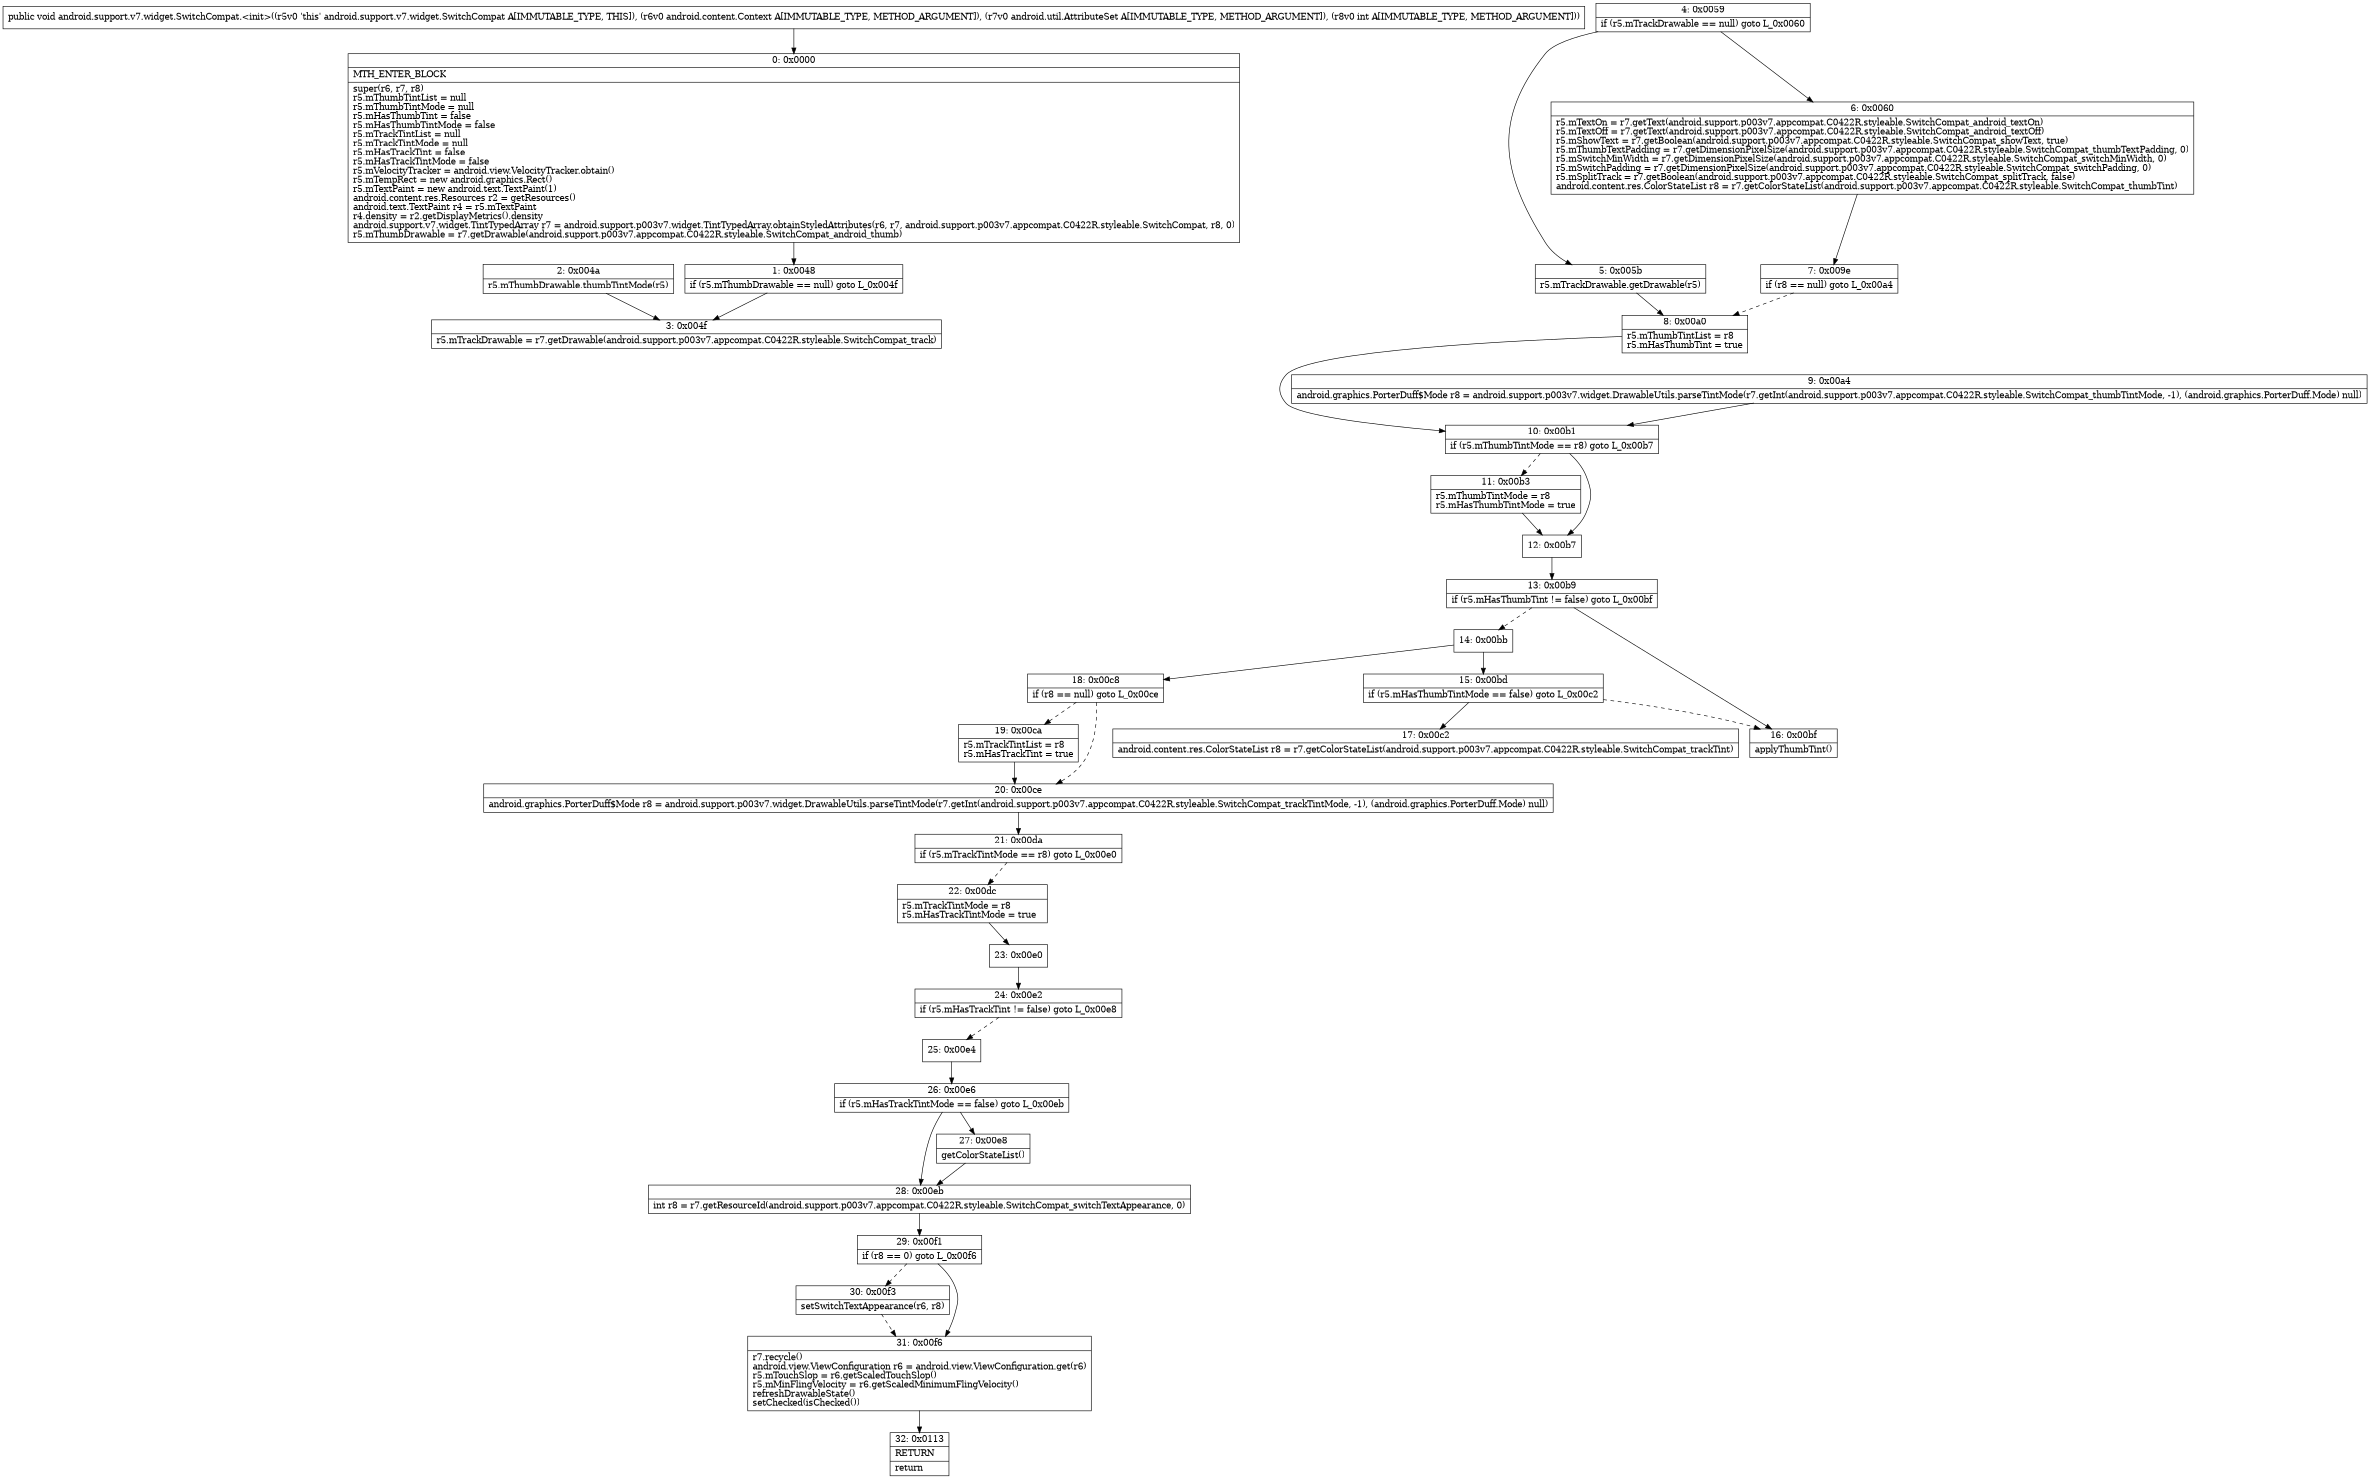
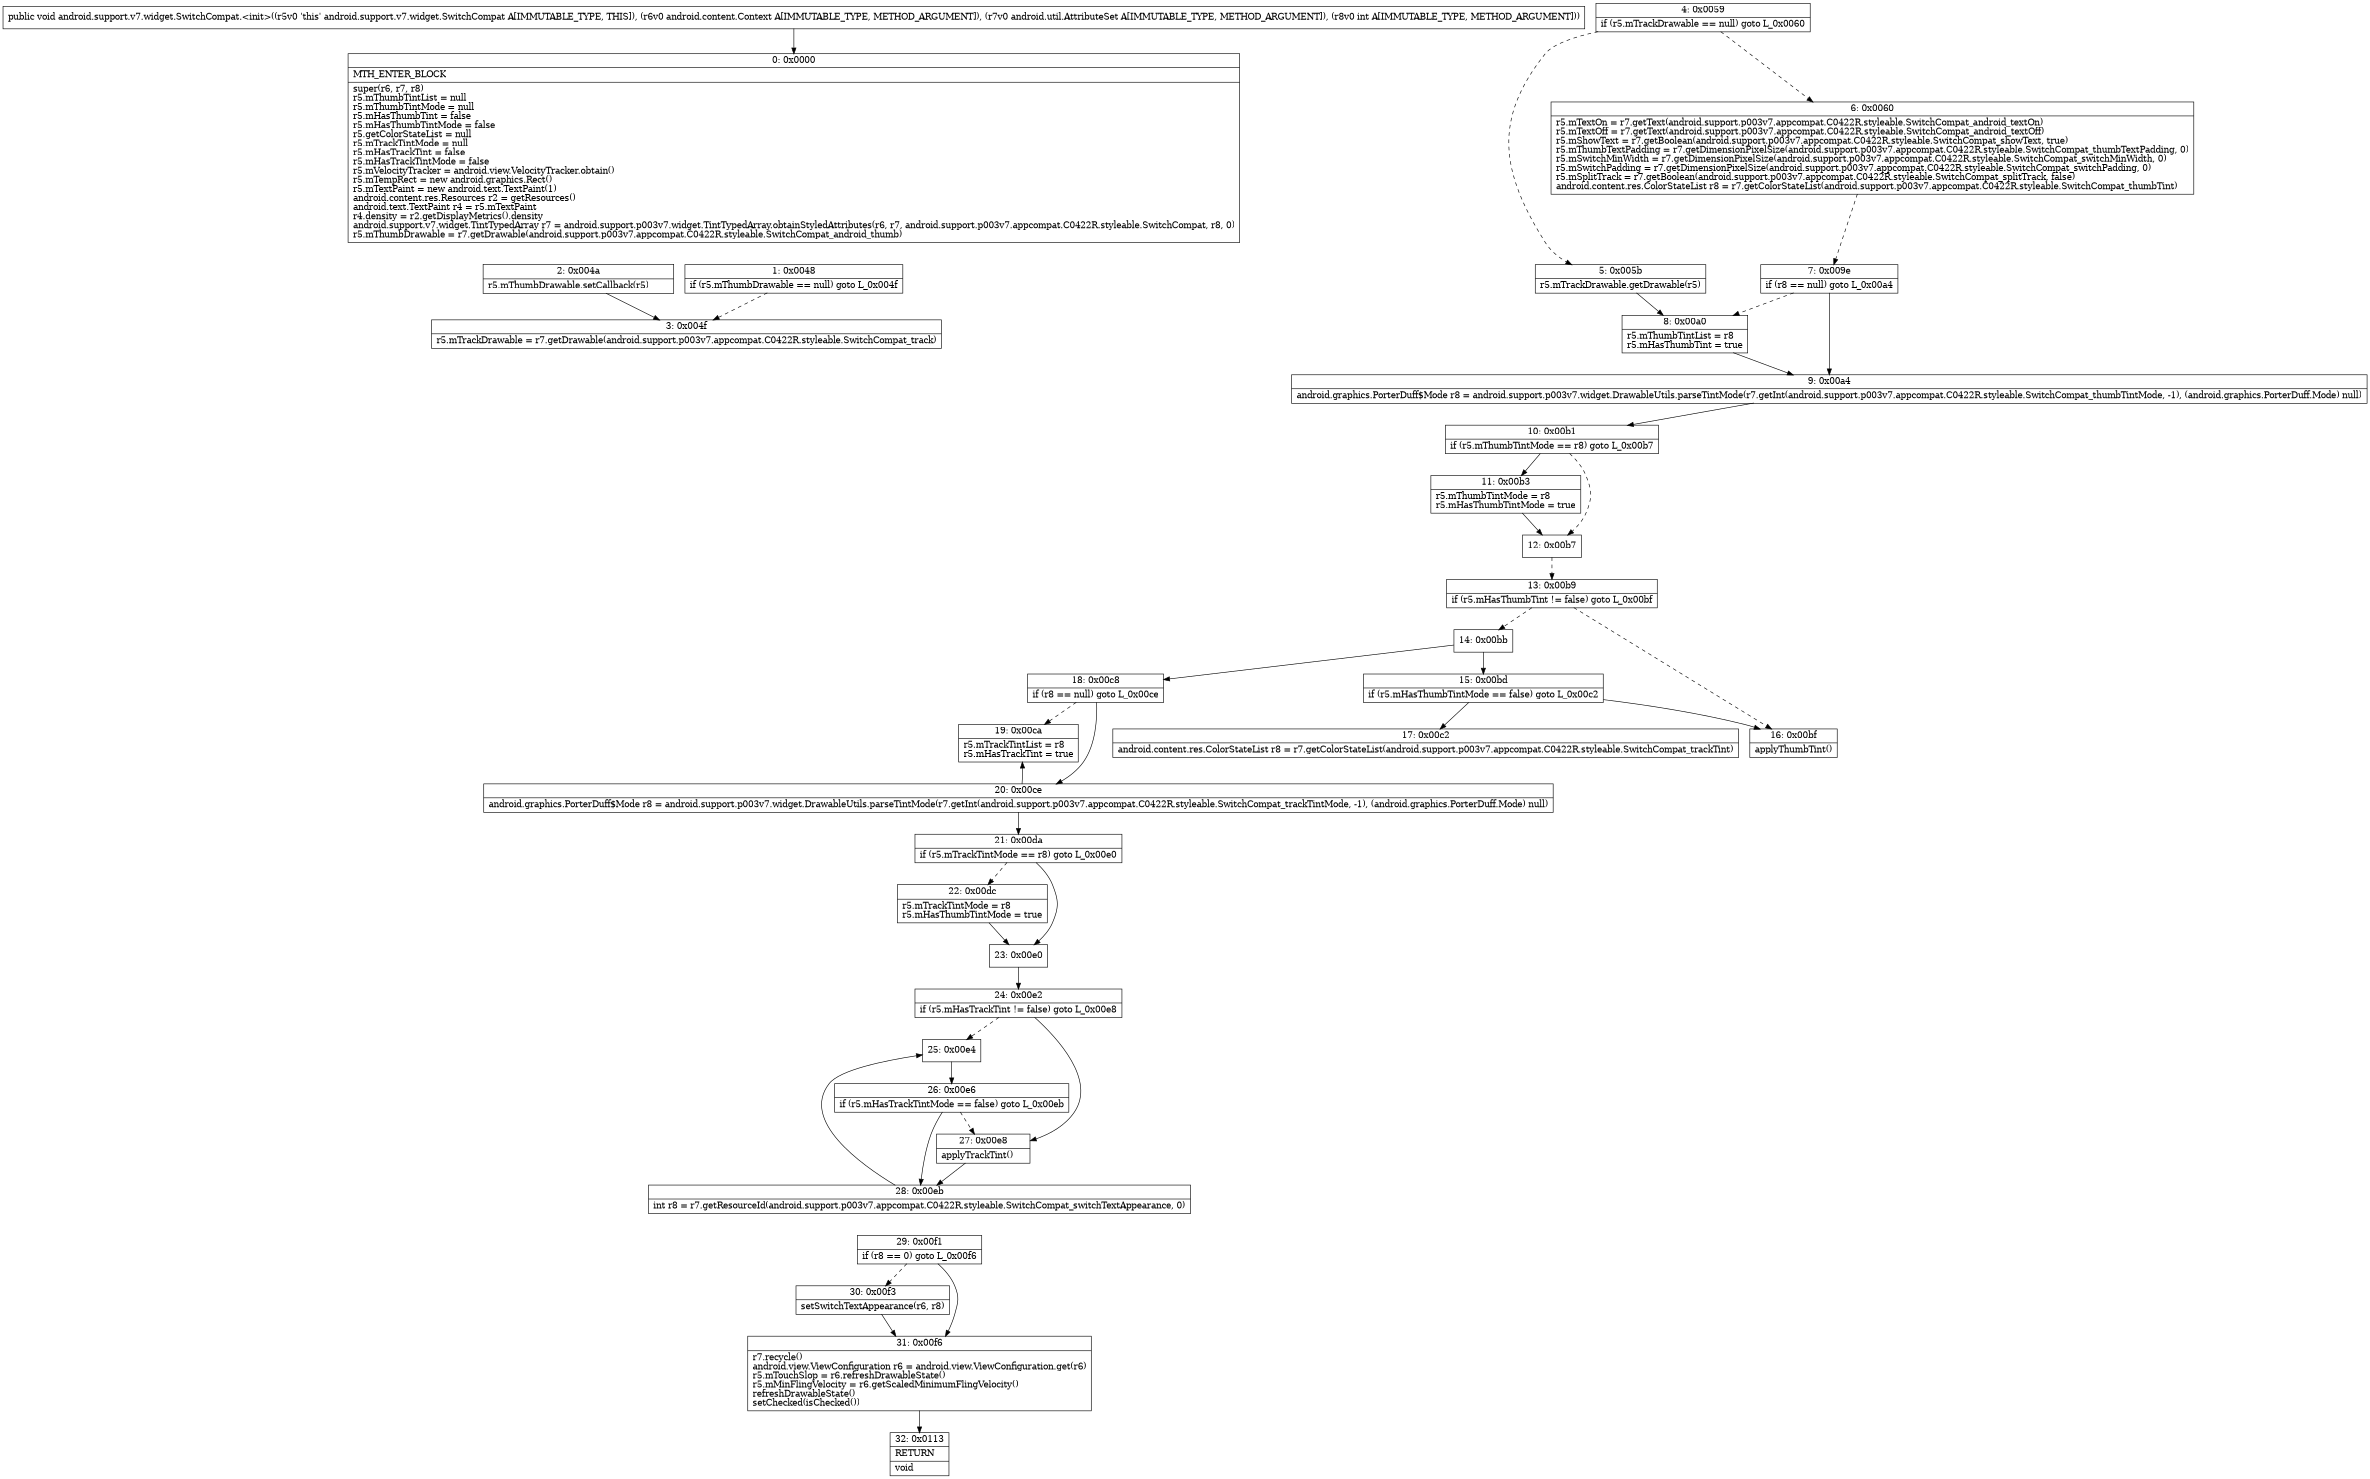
(1764, 65) -> (1764, 65)
(1510, 133) -> (1510, 133)
(407, 135) -> (412, 135)
(1847, 226) -> (1847, 226)
(794, 250) -> none
(578, 286) -> (568, 286)
(743, 305) -> (743, 305)
none -> (1829, 331)
(1359, 355) -> (1760, 363)
(1533, 462) -> (1533, 462)
(1591, 492) -> (1591, 492)
(1552, 565) -> (1552, 565)
(1670, 667) -> (1670, 667)
(1679, 711) -> (1679, 711)
(1091, 747) -> (1091, 747)
(1014, 770) -> (1022, 776)
none -> (1057, 901)
(969, 915) -> (972, 915)
none -> (1079, 1081)
(966, 1121) -> (966, 1121)
(983, 1156) -> (977, 1156)
(920, 1221) -> (822, 1103)
(887, 1323) -> (887, 1323)
(845, 1376) -> (849, 1376)
(909, 1468) -> (904, 1468)
